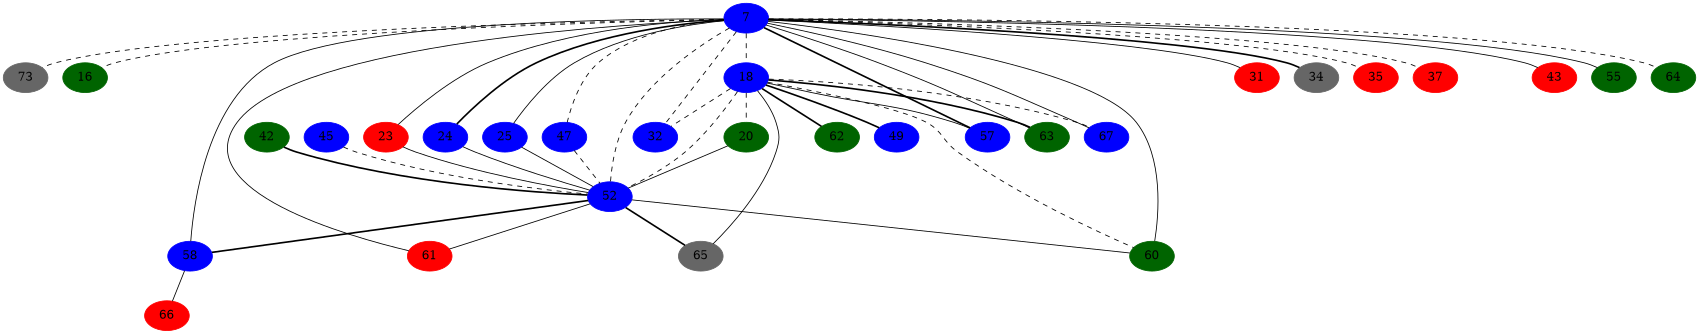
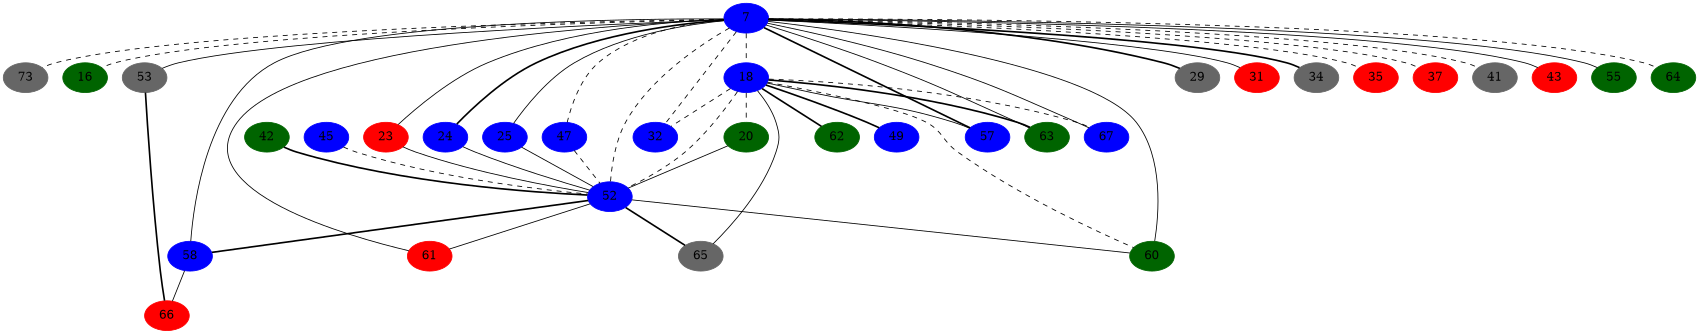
none -> (145, 78)
none -> (1197, 78)
none -> (1495, 78)
